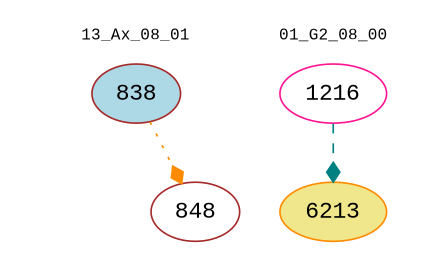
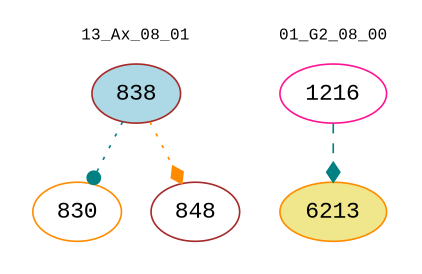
none -> (77, 212)
